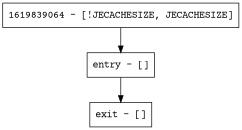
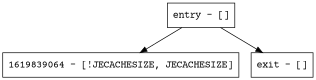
(121, 37) -> (164, 38)
